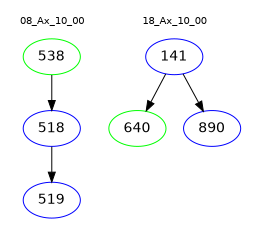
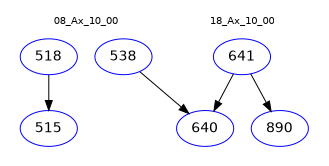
(52, 57) -> (123, 57)
(174, 57) -> (242, 57)
(52, 88) -> (153, 83)
(137, 128) -> (205, 128)
(52, 200) -> (49, 128)
